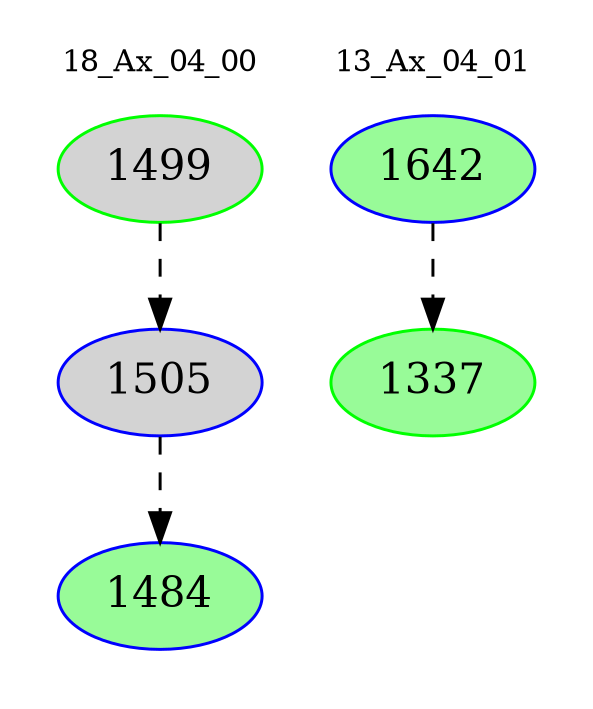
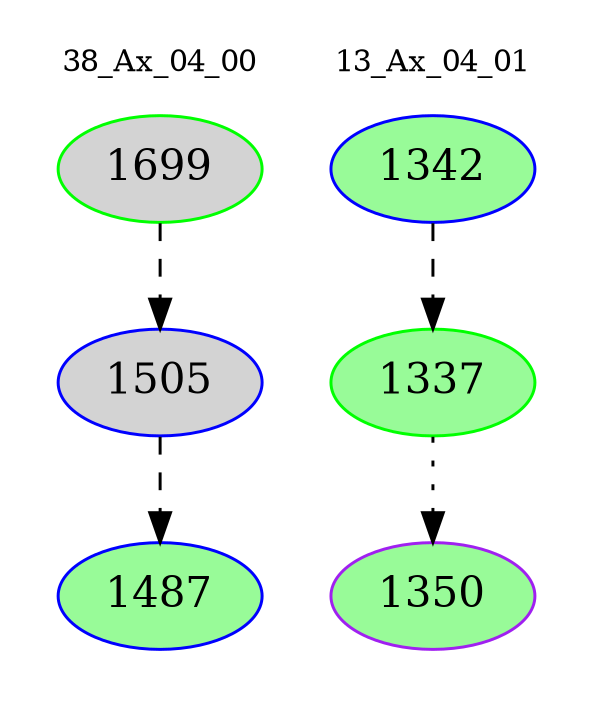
(160, 64) -> (160, 64)
(160, 169) -> (160, 169)
(433, 169) -> (433, 169)
(160, 596) -> (160, 596)
none -> (433, 596)
